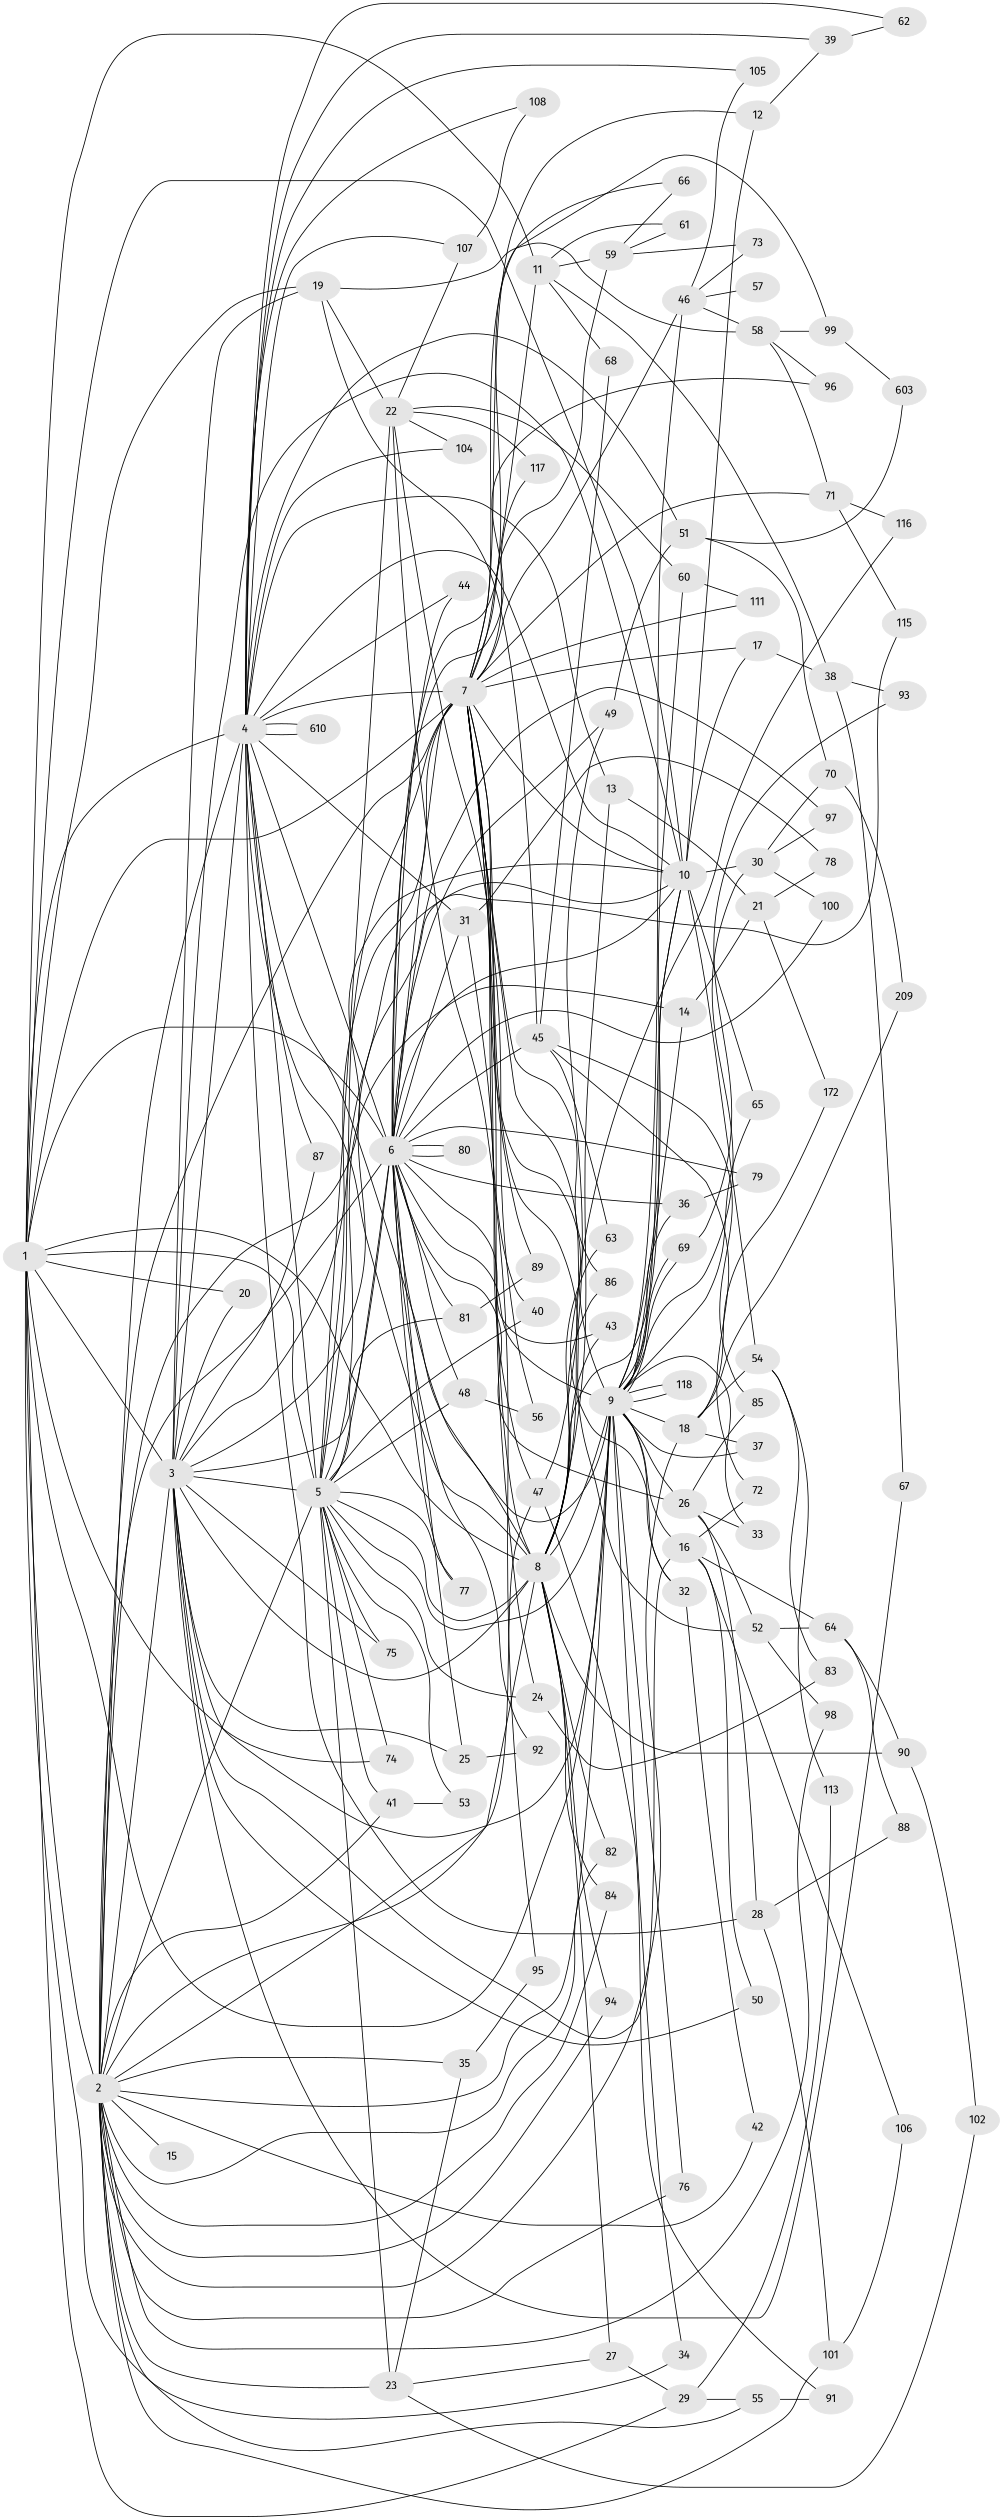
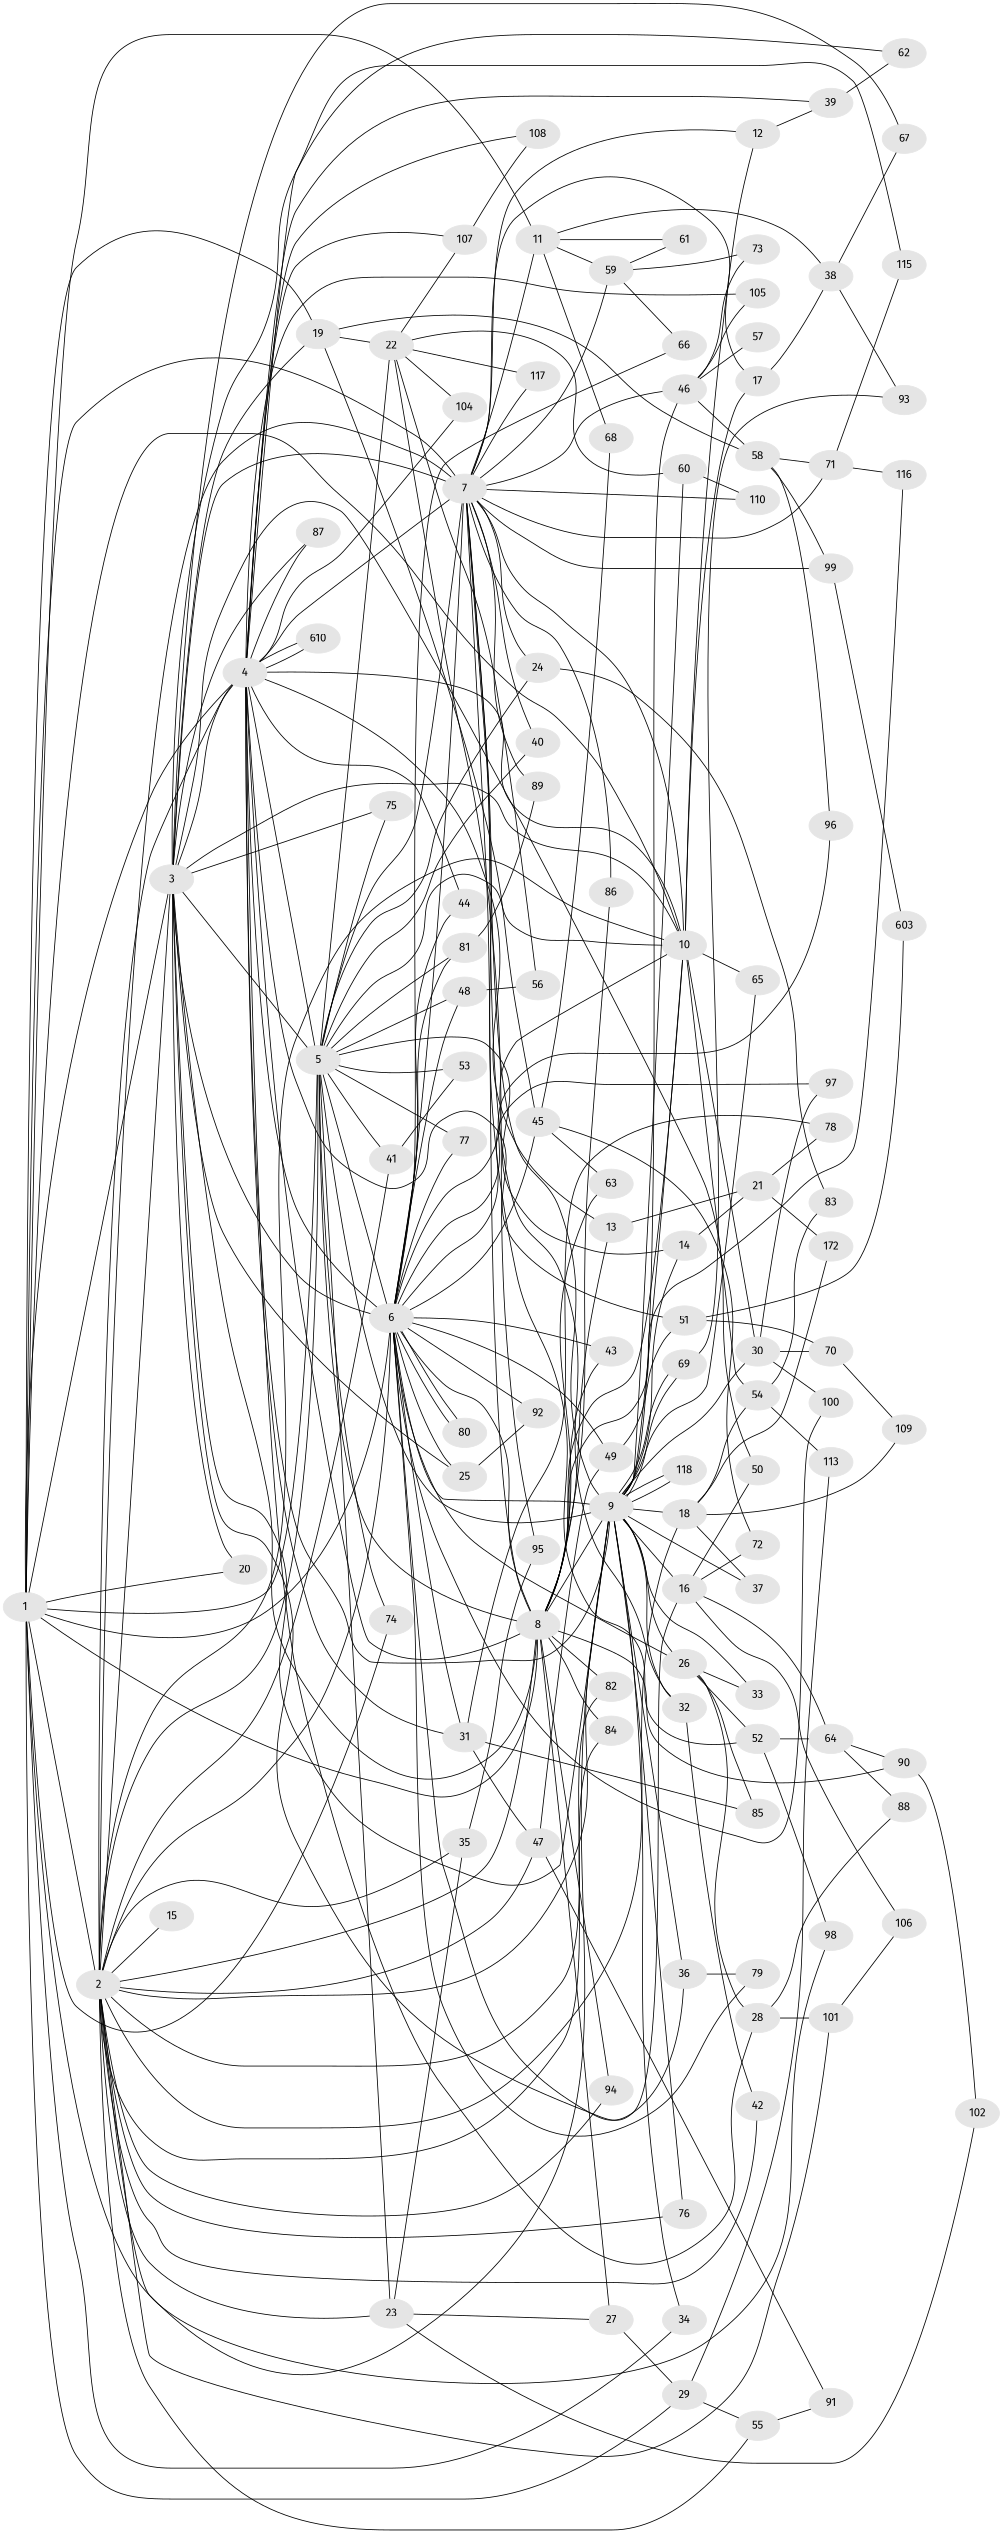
(758, 602) -> (758, 500)
(904, 997) -> (904, 1430)
(721, 1153) -> (611, 1775)
